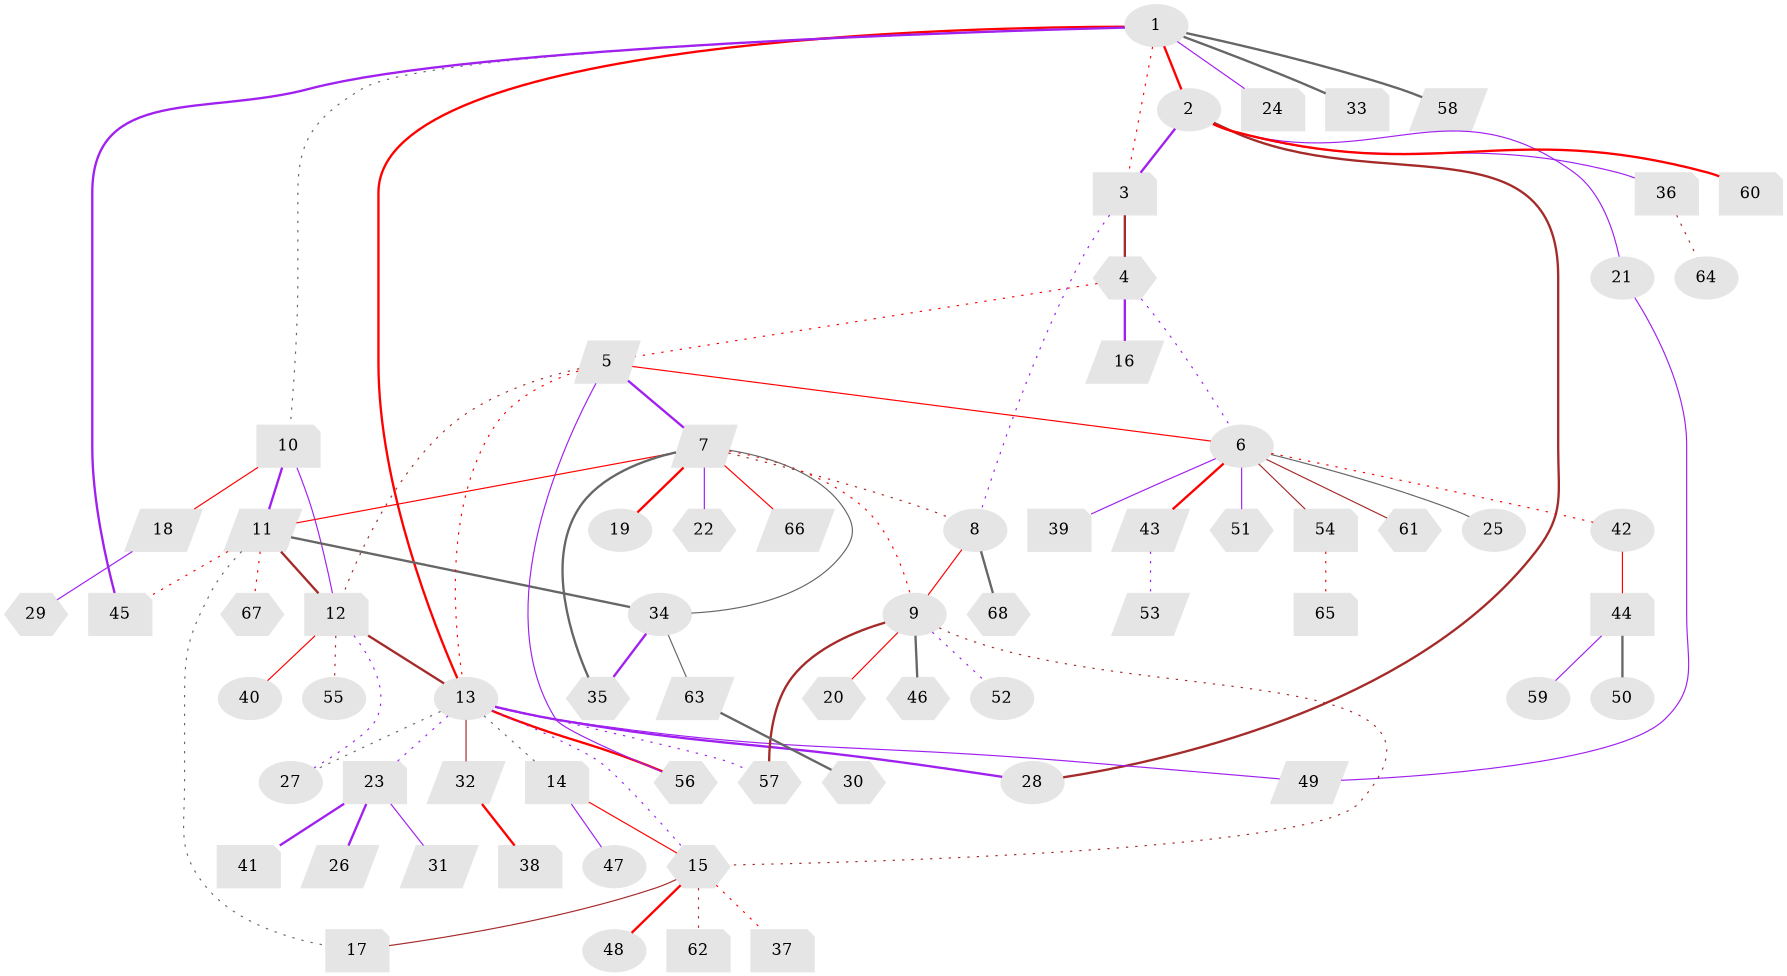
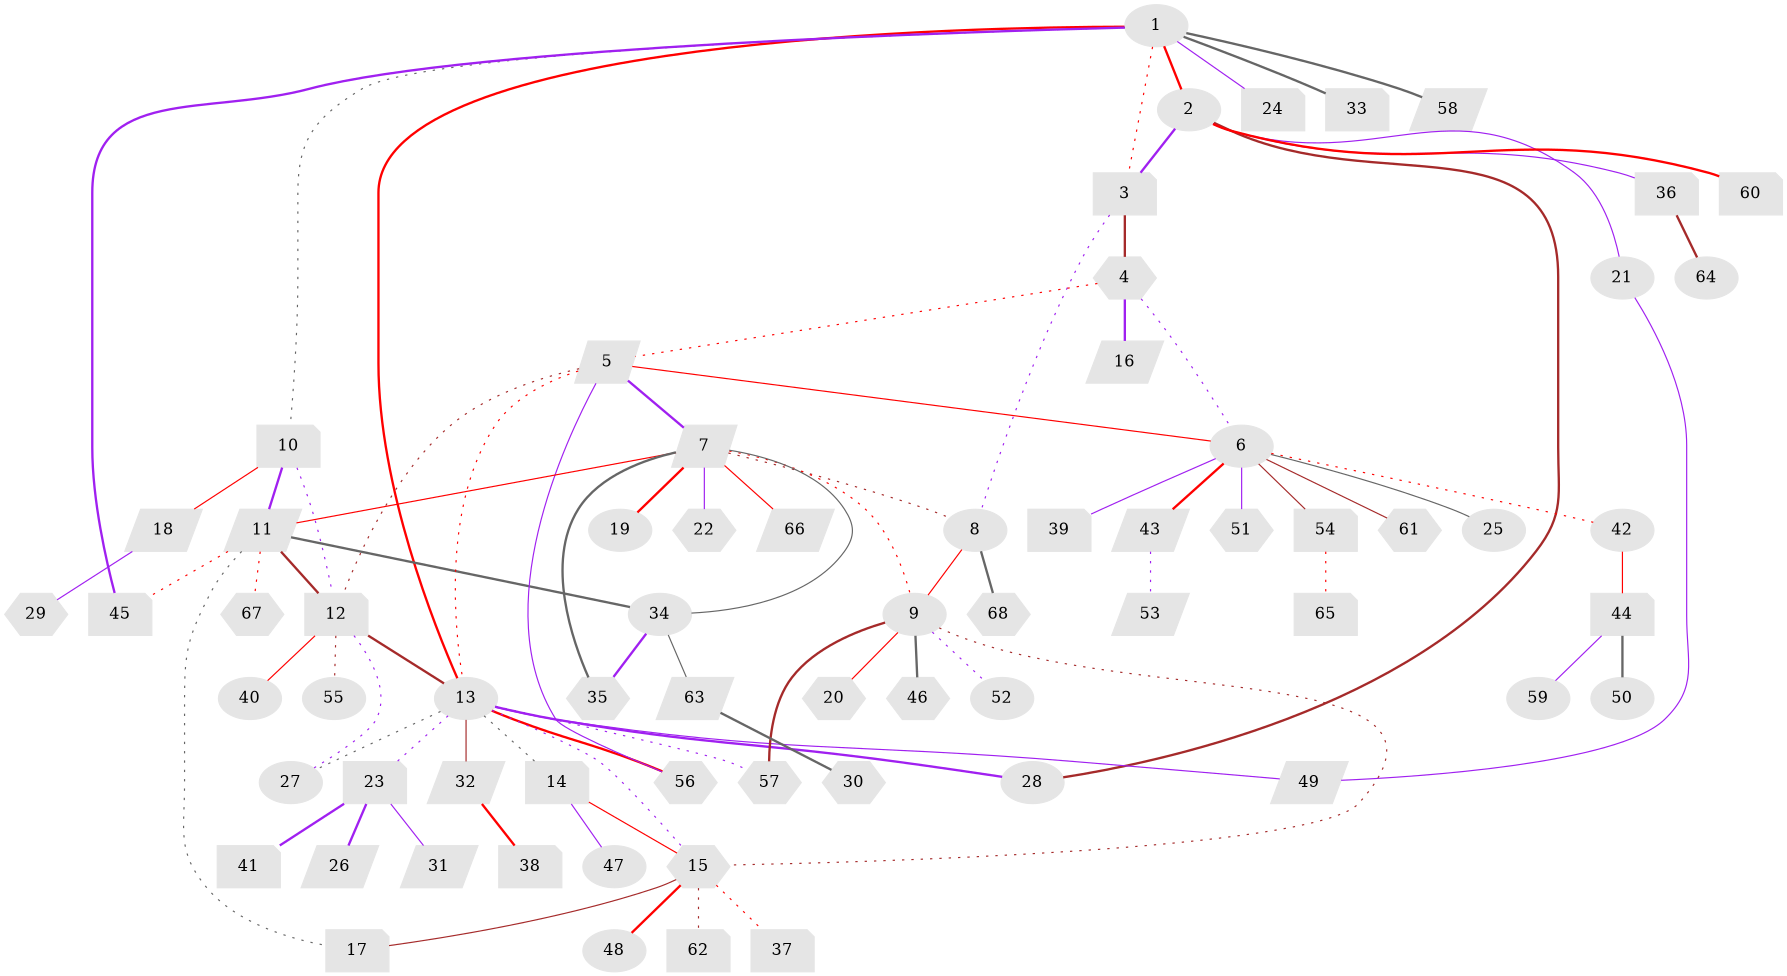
(1687, 236) -> (1687, 236)
(318, 530) -> (318, 530)
